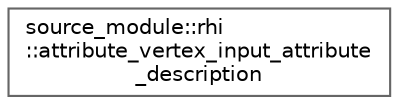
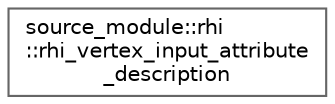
(199, 52) -> (167, 52)
